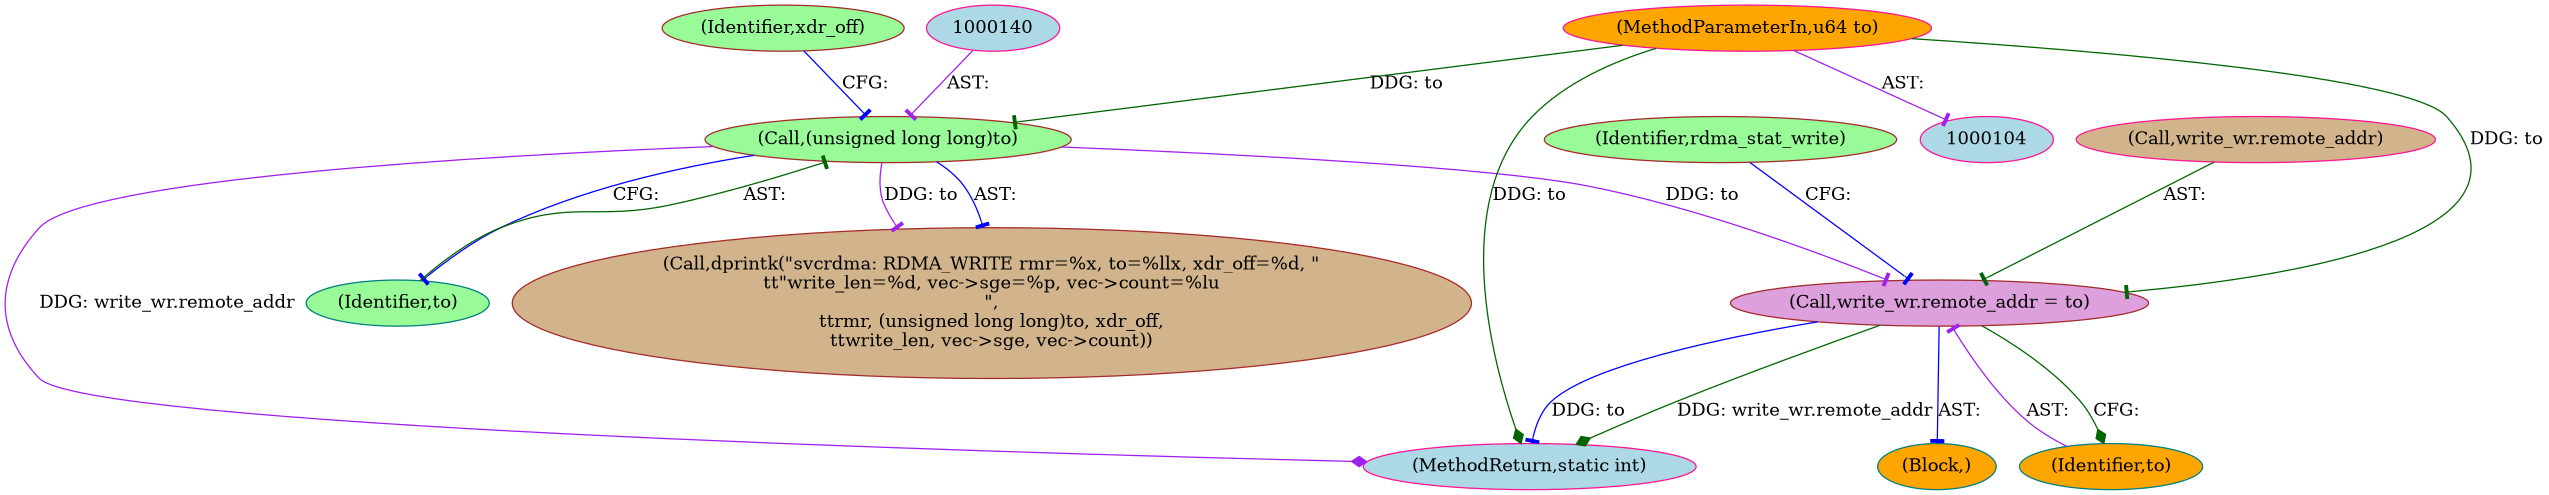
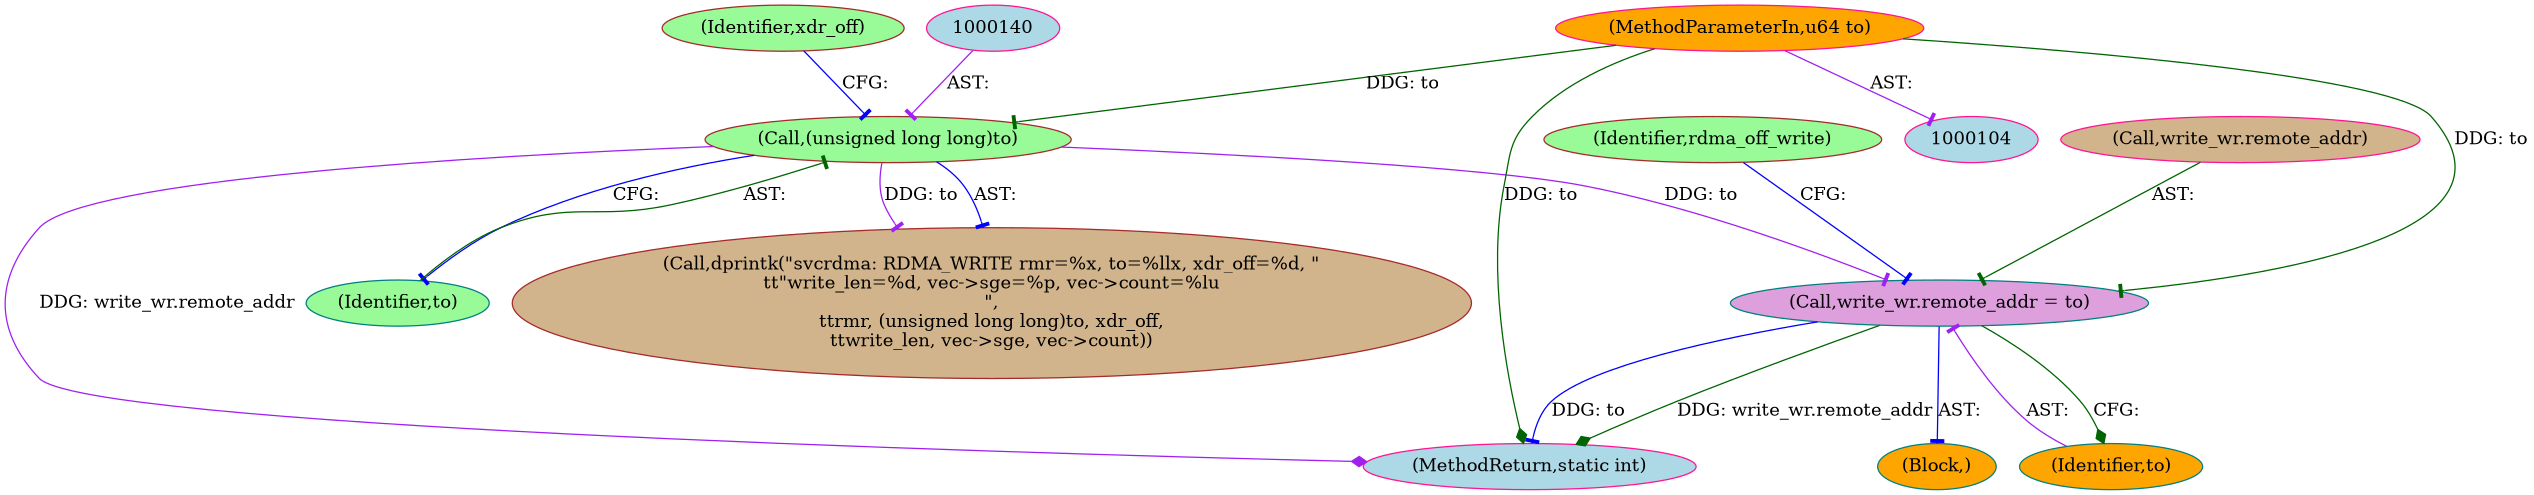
(1721, 140) -> (1713, 140)
(1940, 303) -> (1940, 303)
